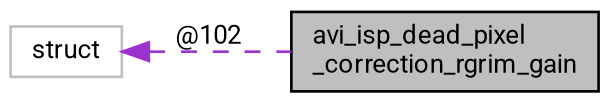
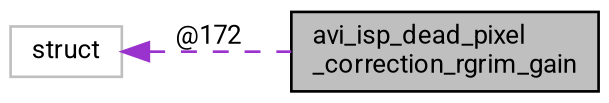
(207, 37) -> (207, 37)
